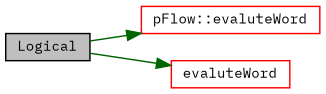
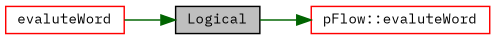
(123, 58) -> (143, 20)
